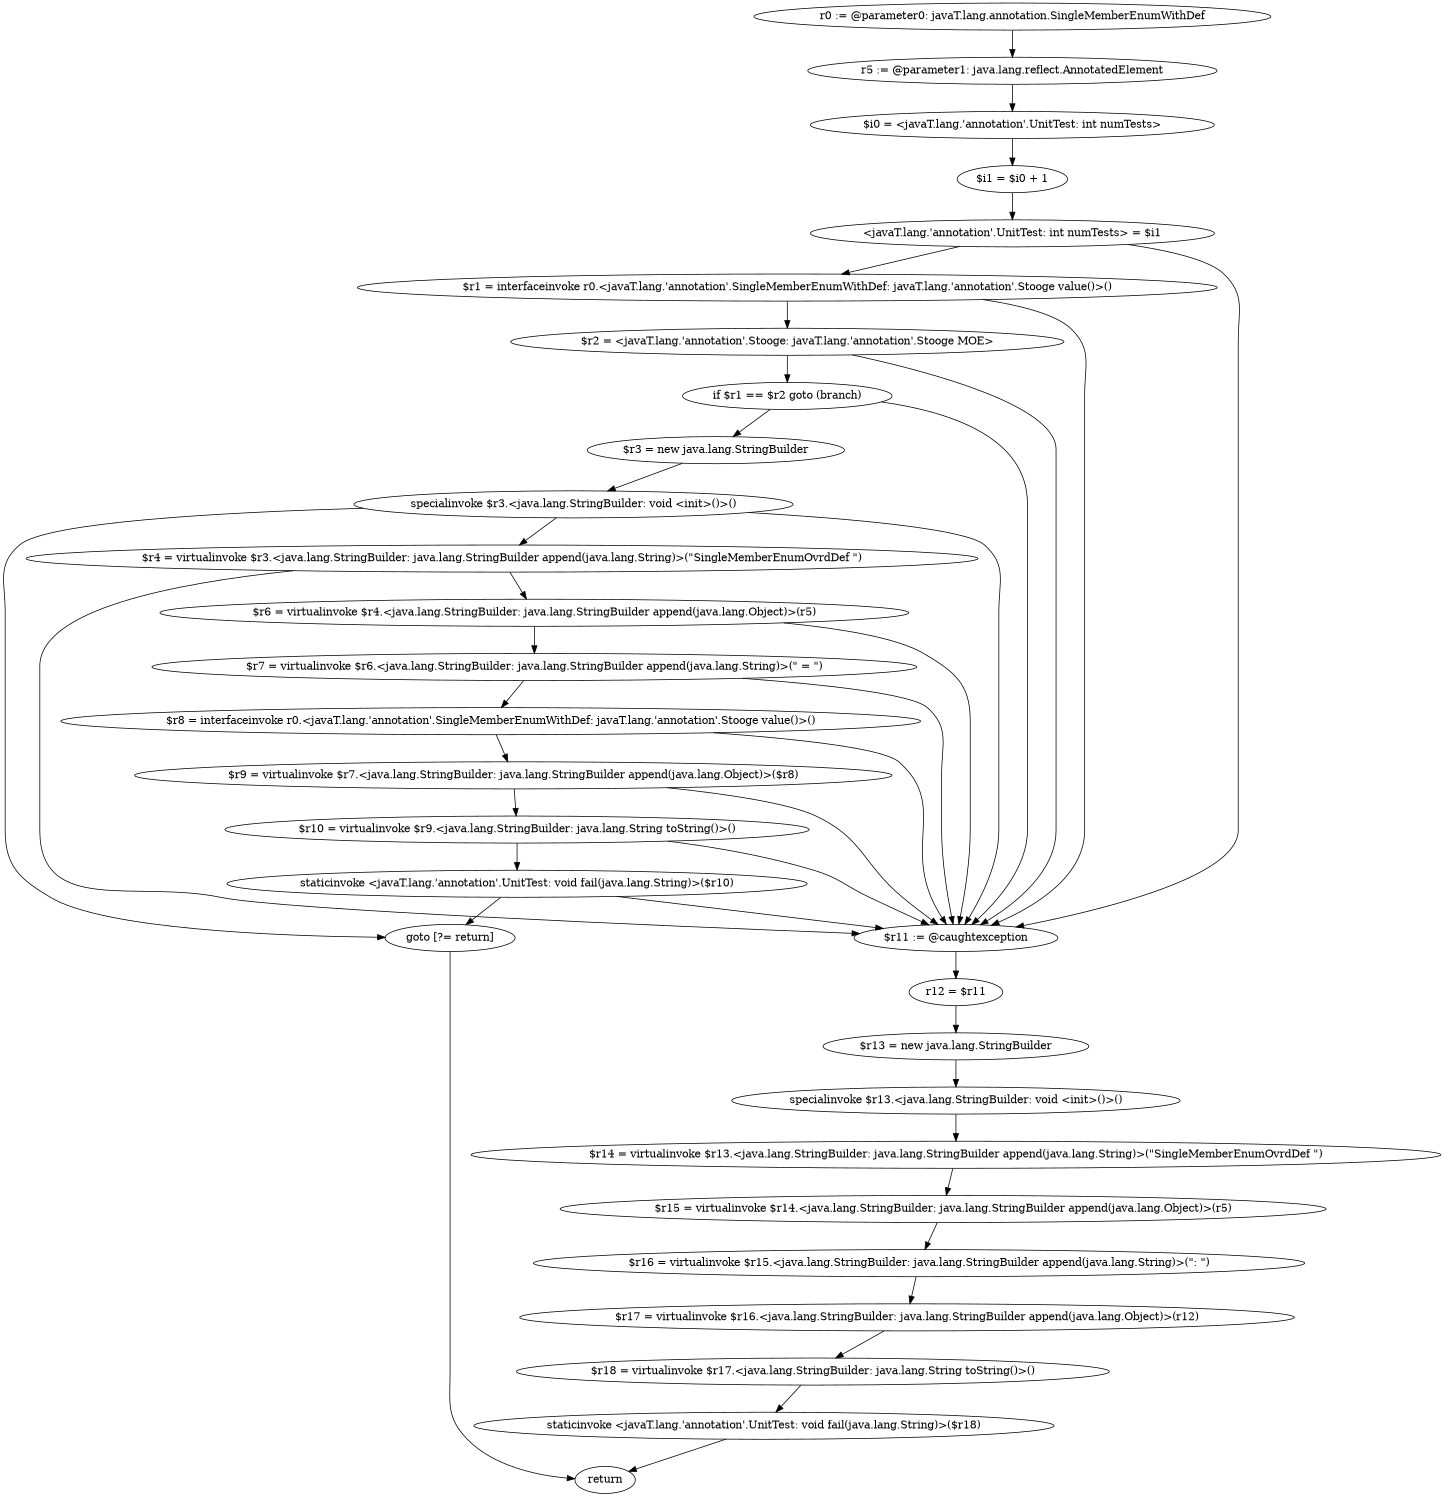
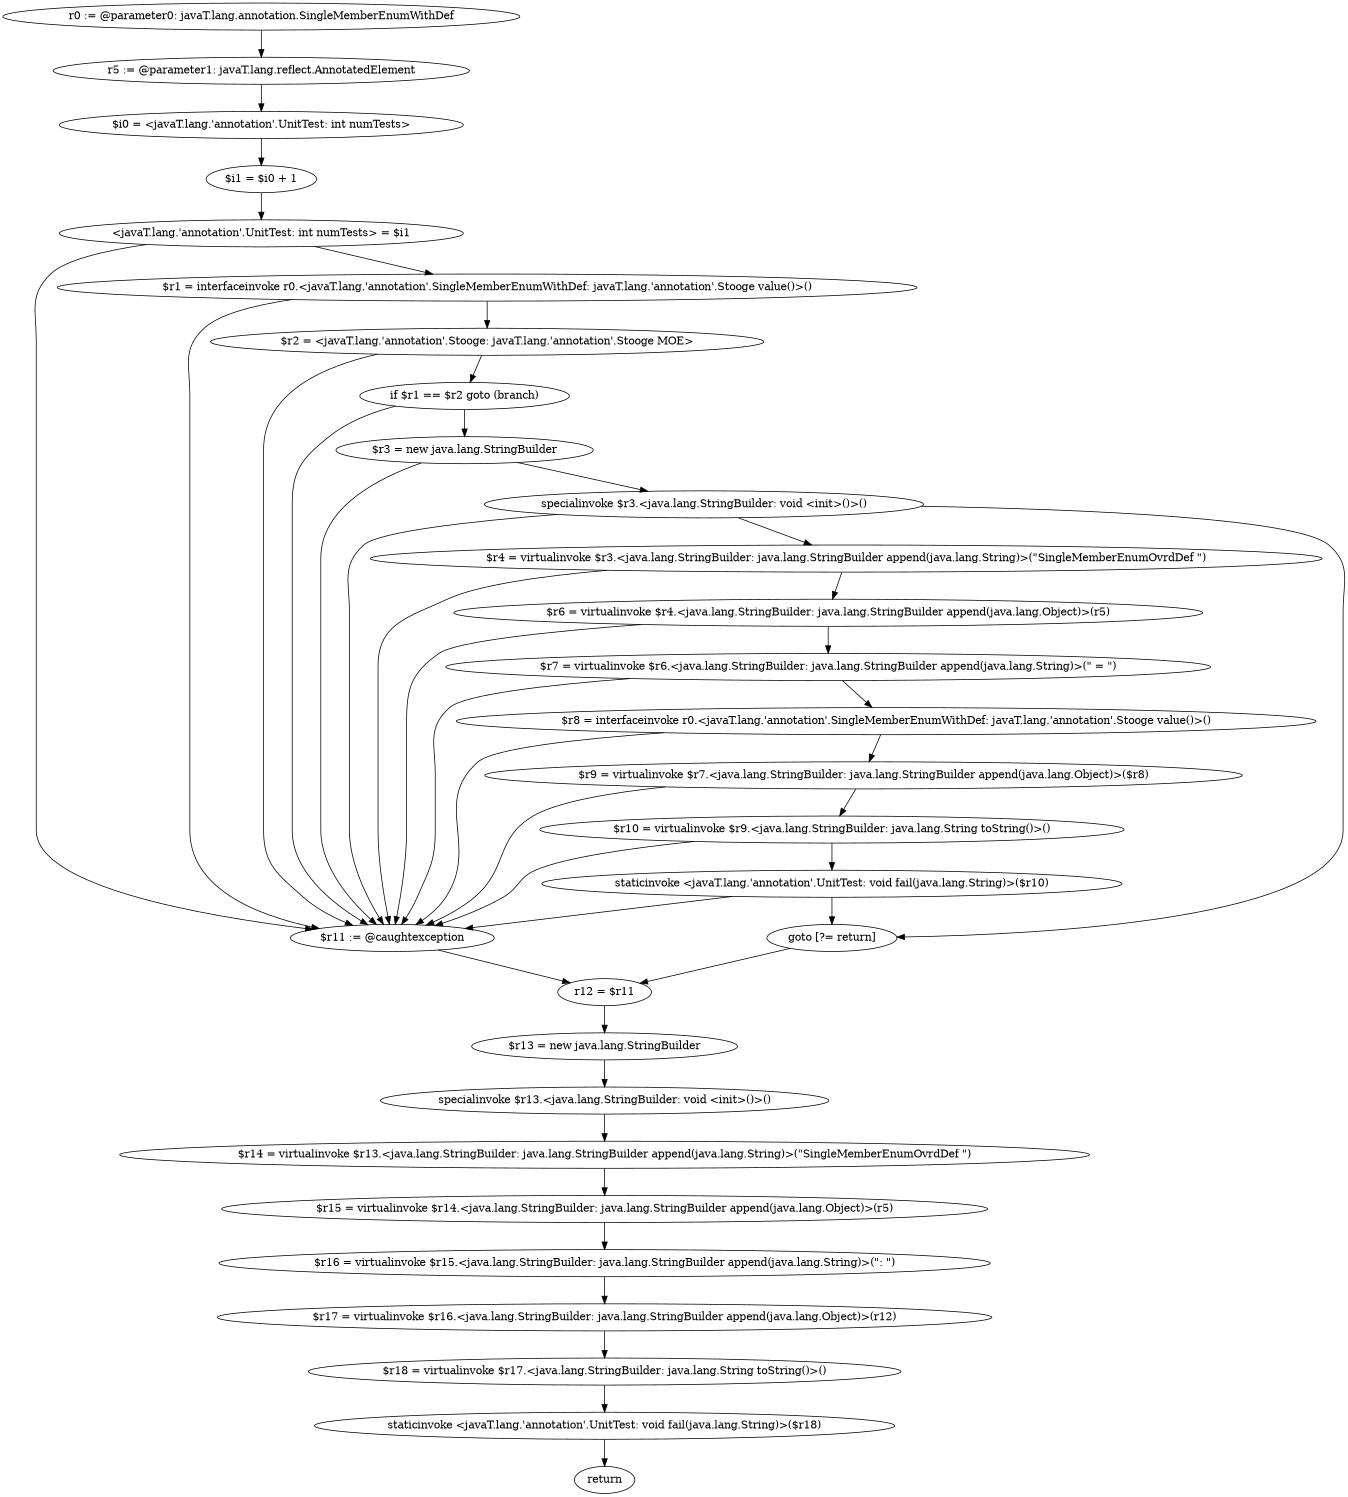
(1012, 71) -> (261, 71)
none -> (321, 673)
(450, 1252) -> (719, 965)
